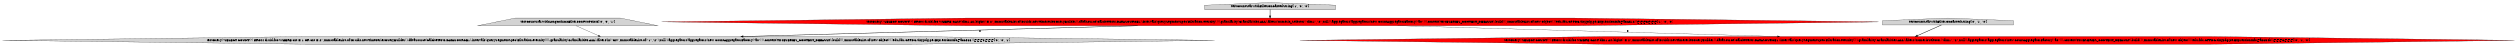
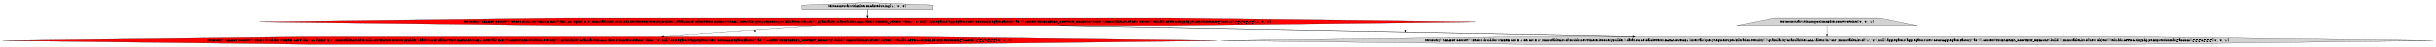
(1948, 22) -> none
